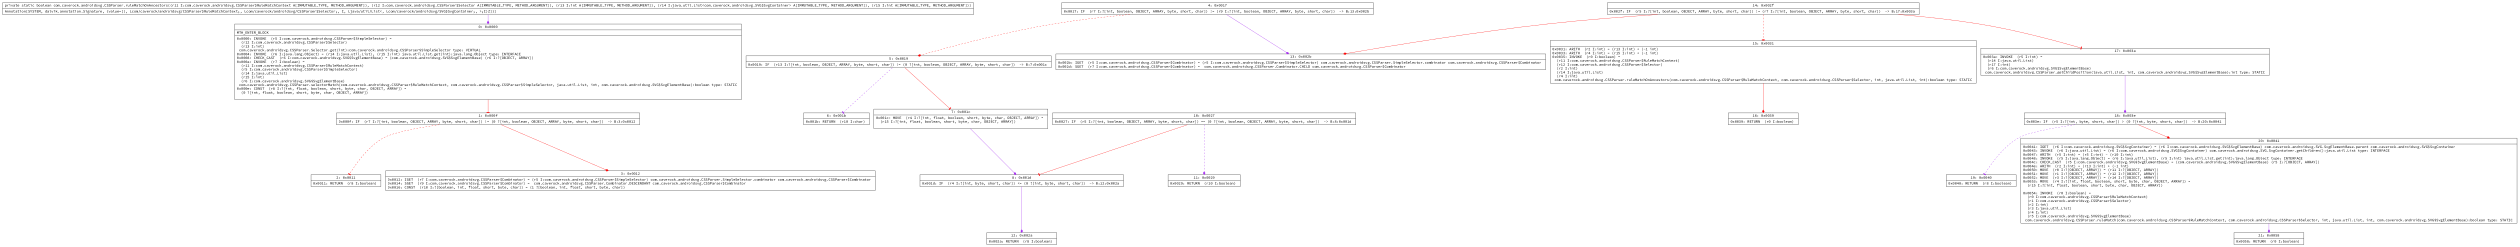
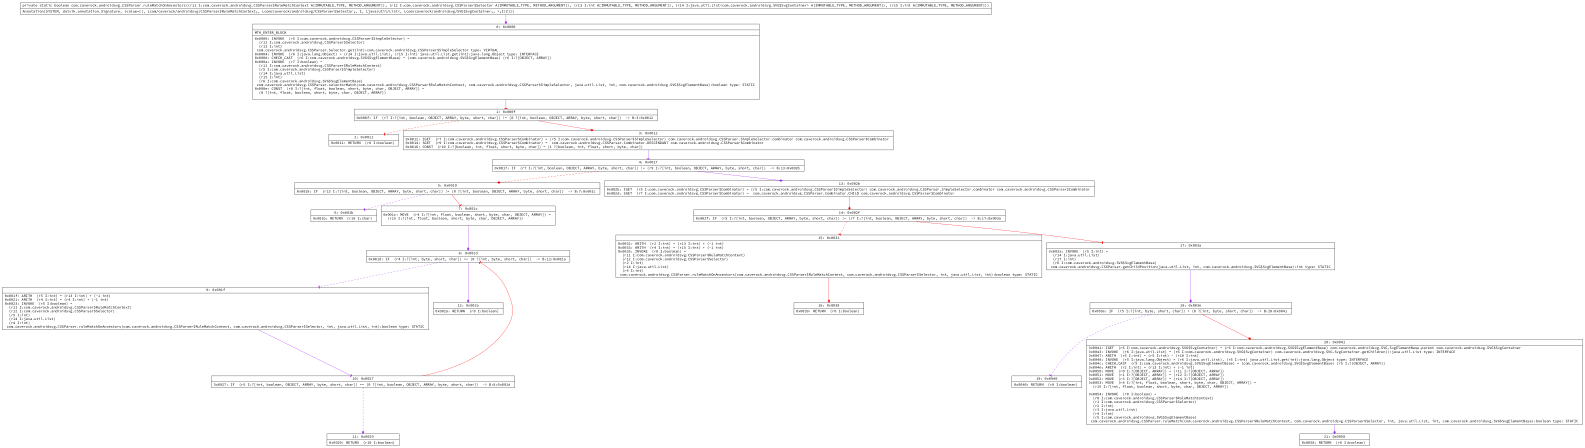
(1502, 30) -> (849, 202)
none -> (648, 154)
none -> (216, 308)
